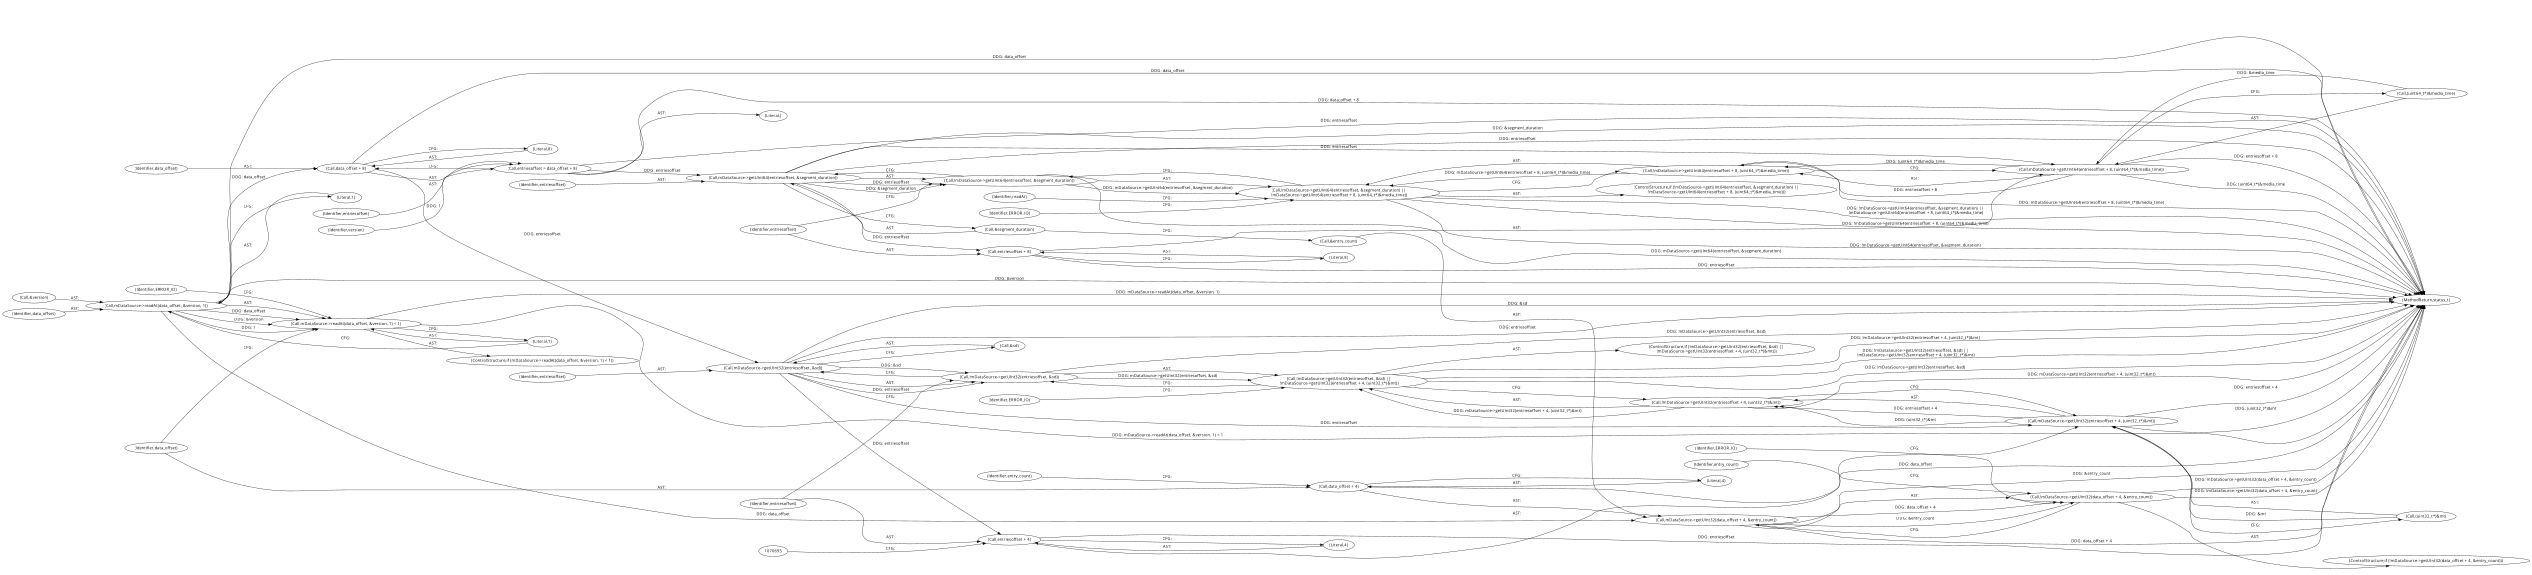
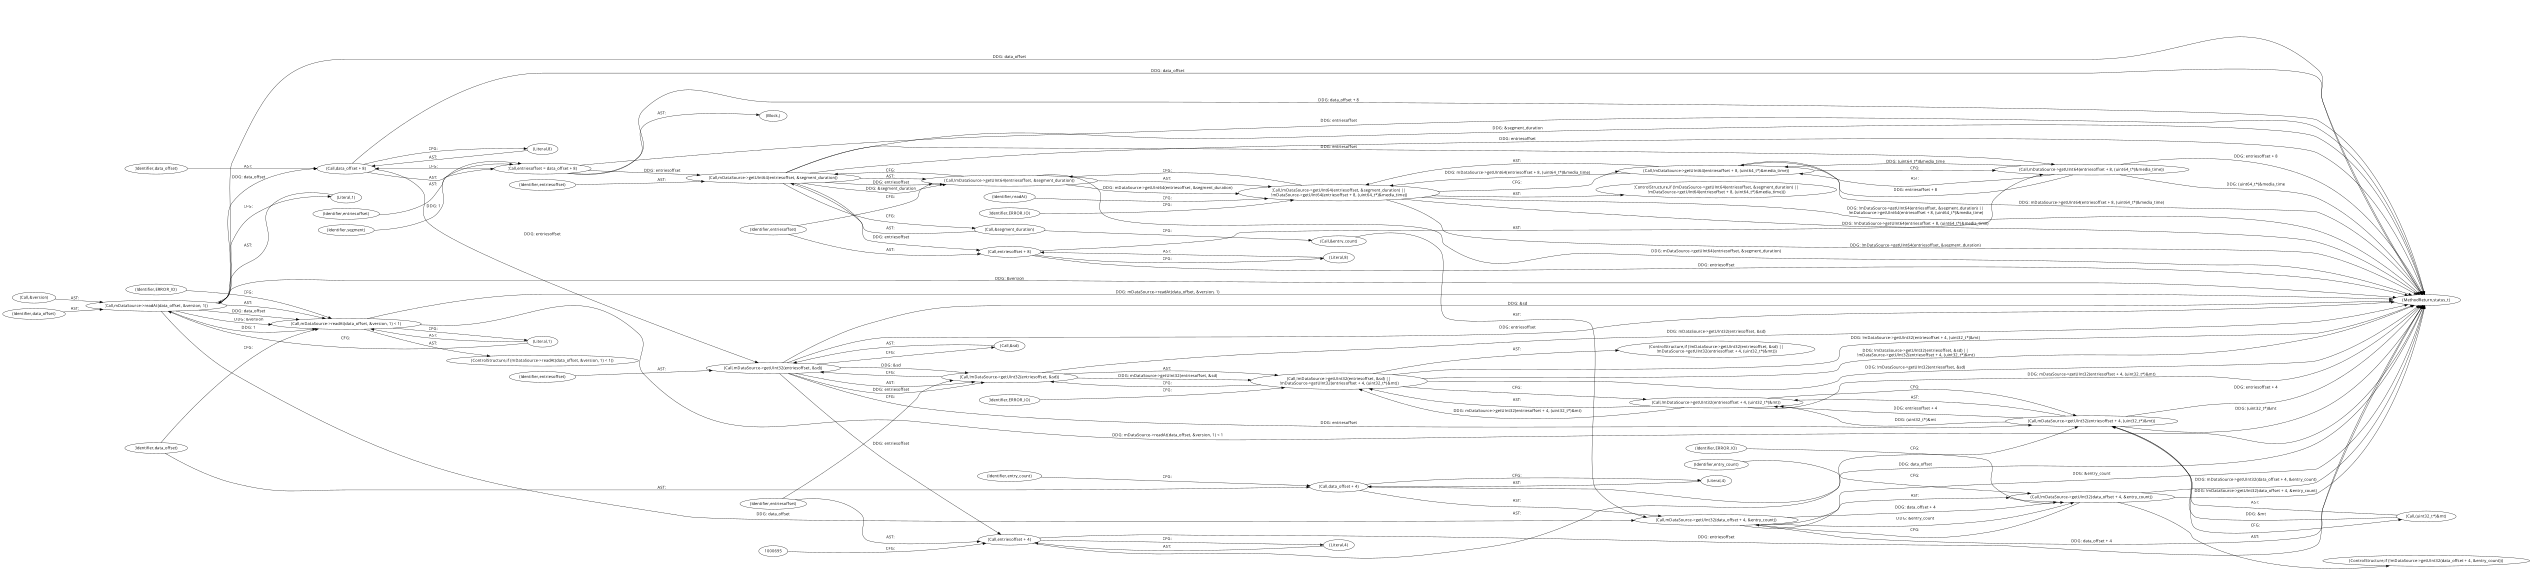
(2426, 94) -> none
(773, 116) -> (773, 116)
(346, 230) -> (346, 230)
(773, 551) -> (773, 551)
